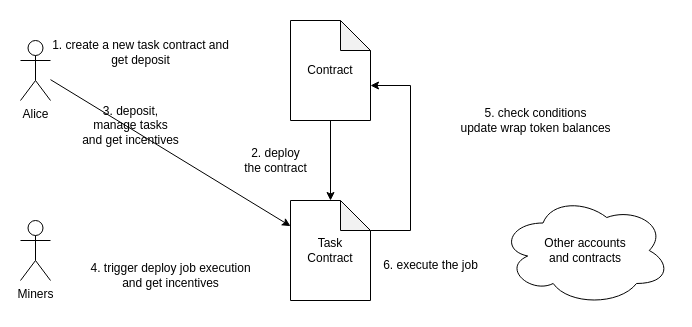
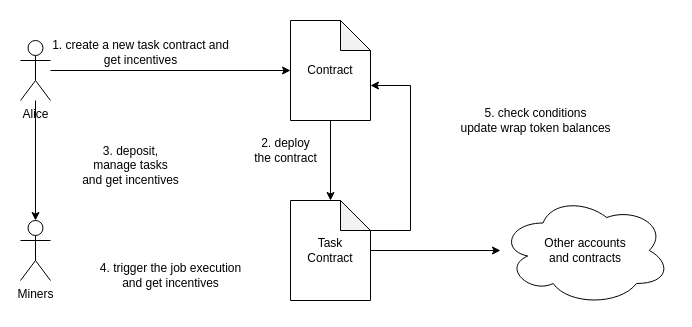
(141, 53) -> (141, 53)
none -> (167, 71)
(131, 126) -> (131, 166)
(168, 151) -> (36, 157)
(276, 161) -> (286, 151)
none -> (432, 251)
(431, 266) -> none
(171, 276) -> (171, 276)
